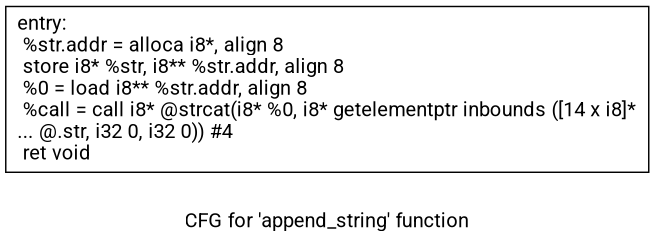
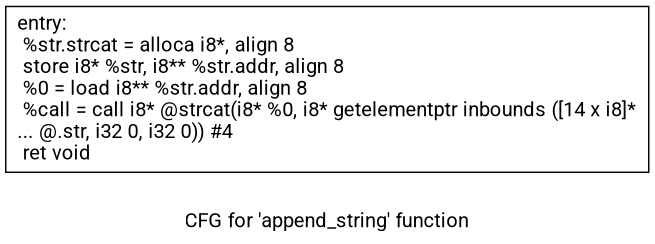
(151, 45) -> (156, 45)
